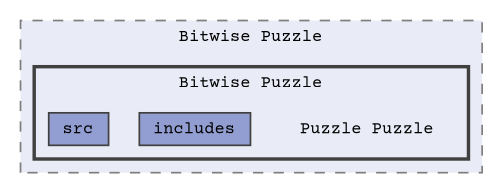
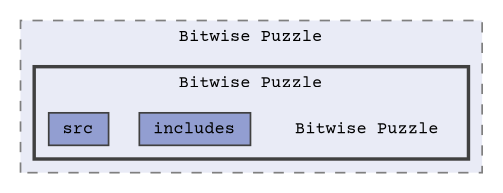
(368, 129) -> (368, 129)
